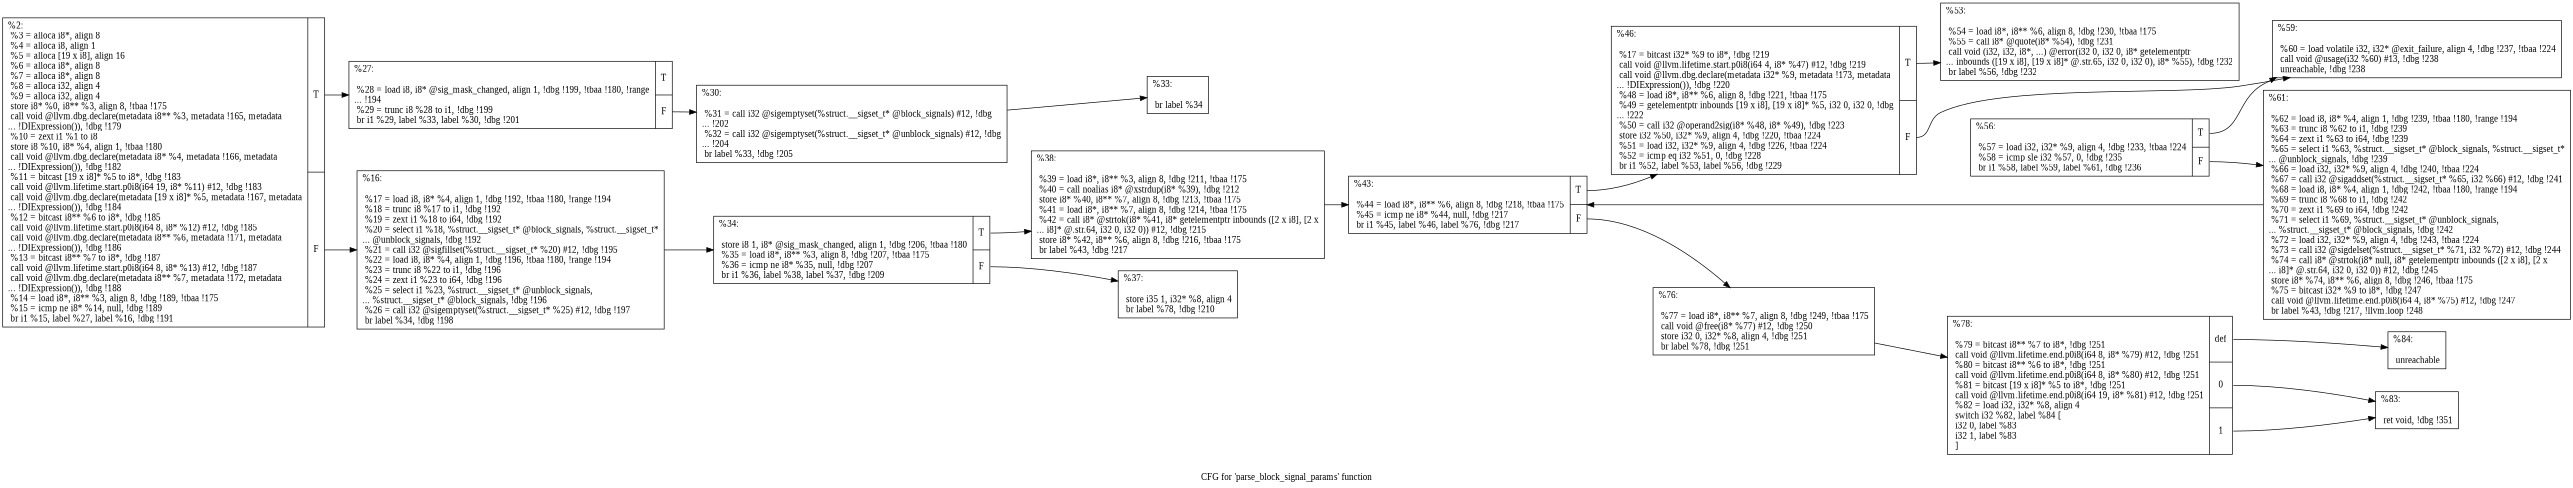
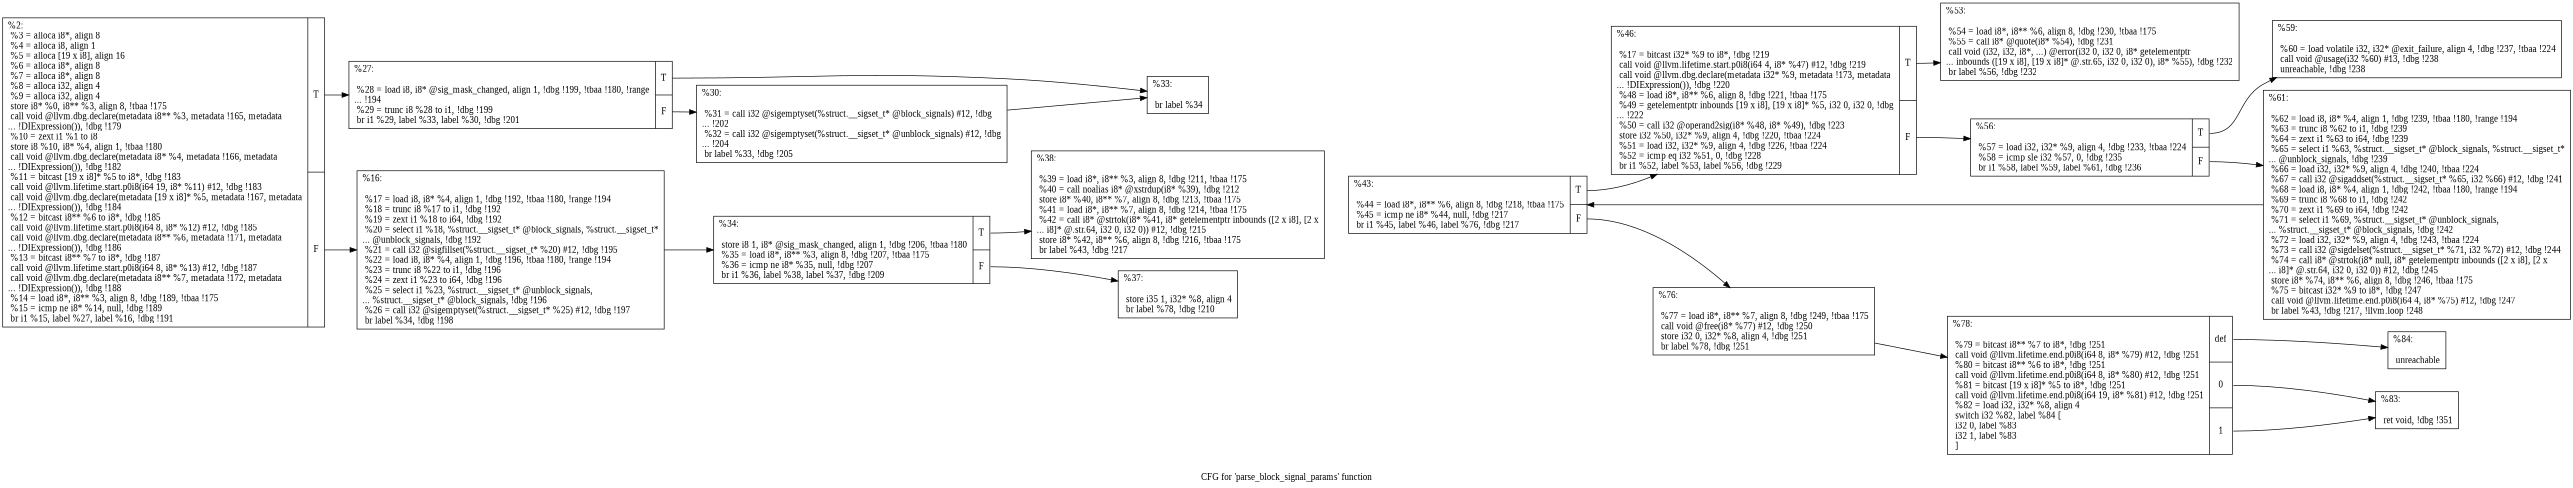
none -> (907, 76)
(2093, 92) -> (1940, 138)
(1333, 205) -> none
